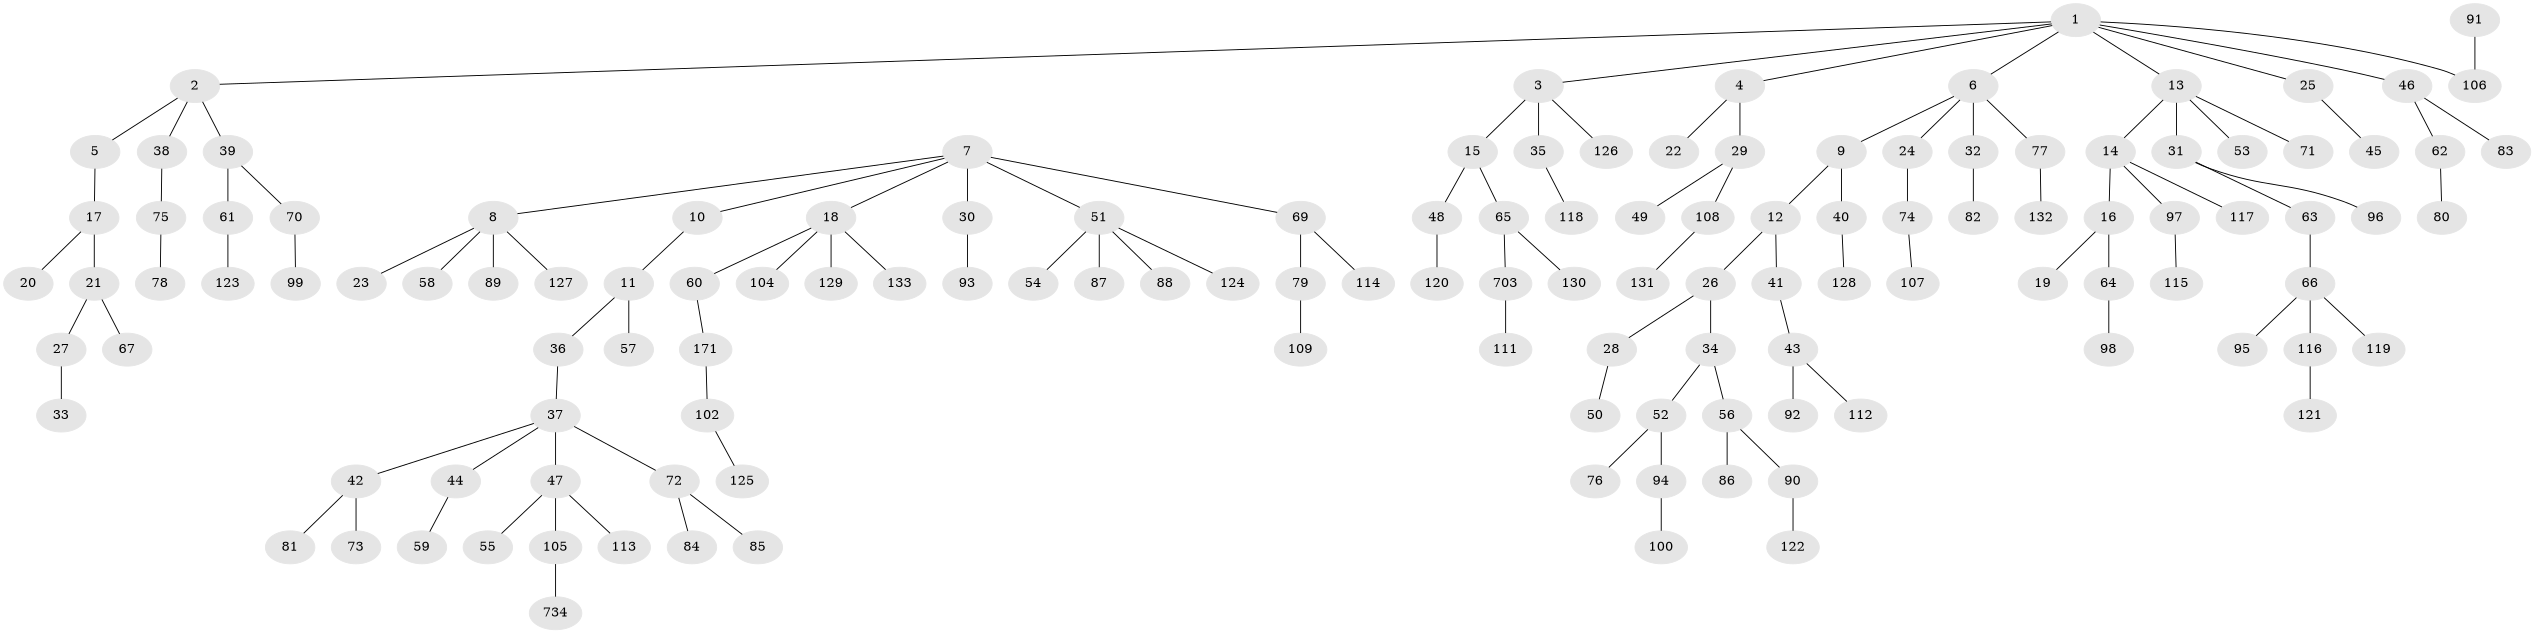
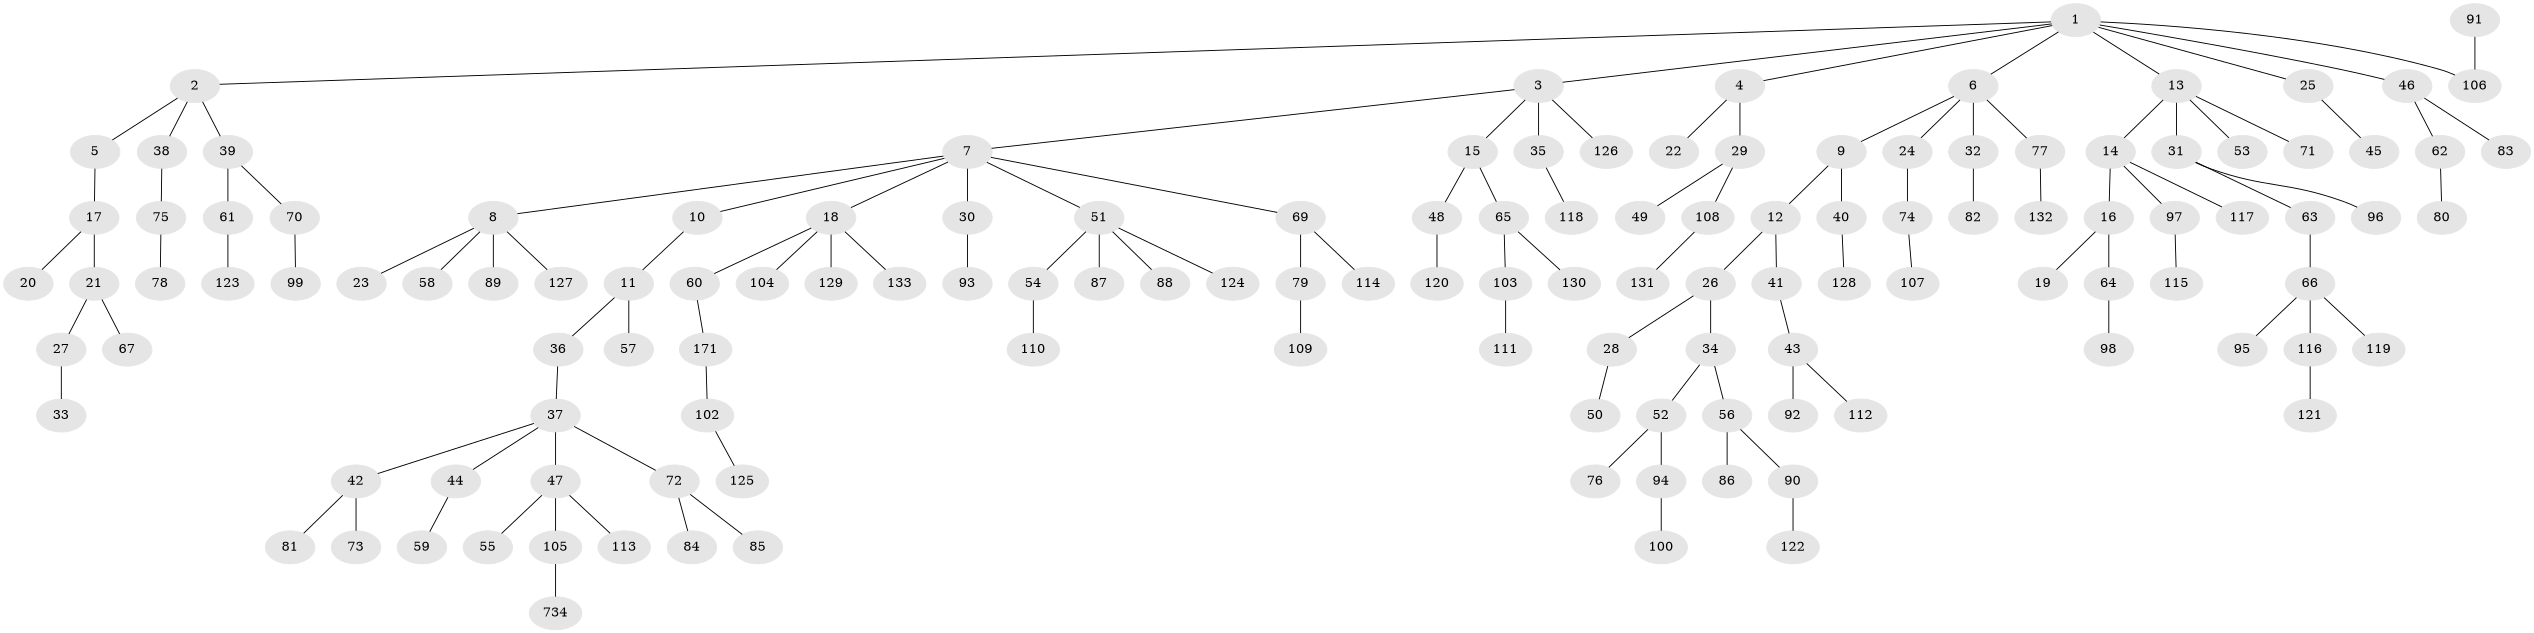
none -> (1253, 119)
(1506, 284) -> (1506, 284)
none -> (1033, 350)
